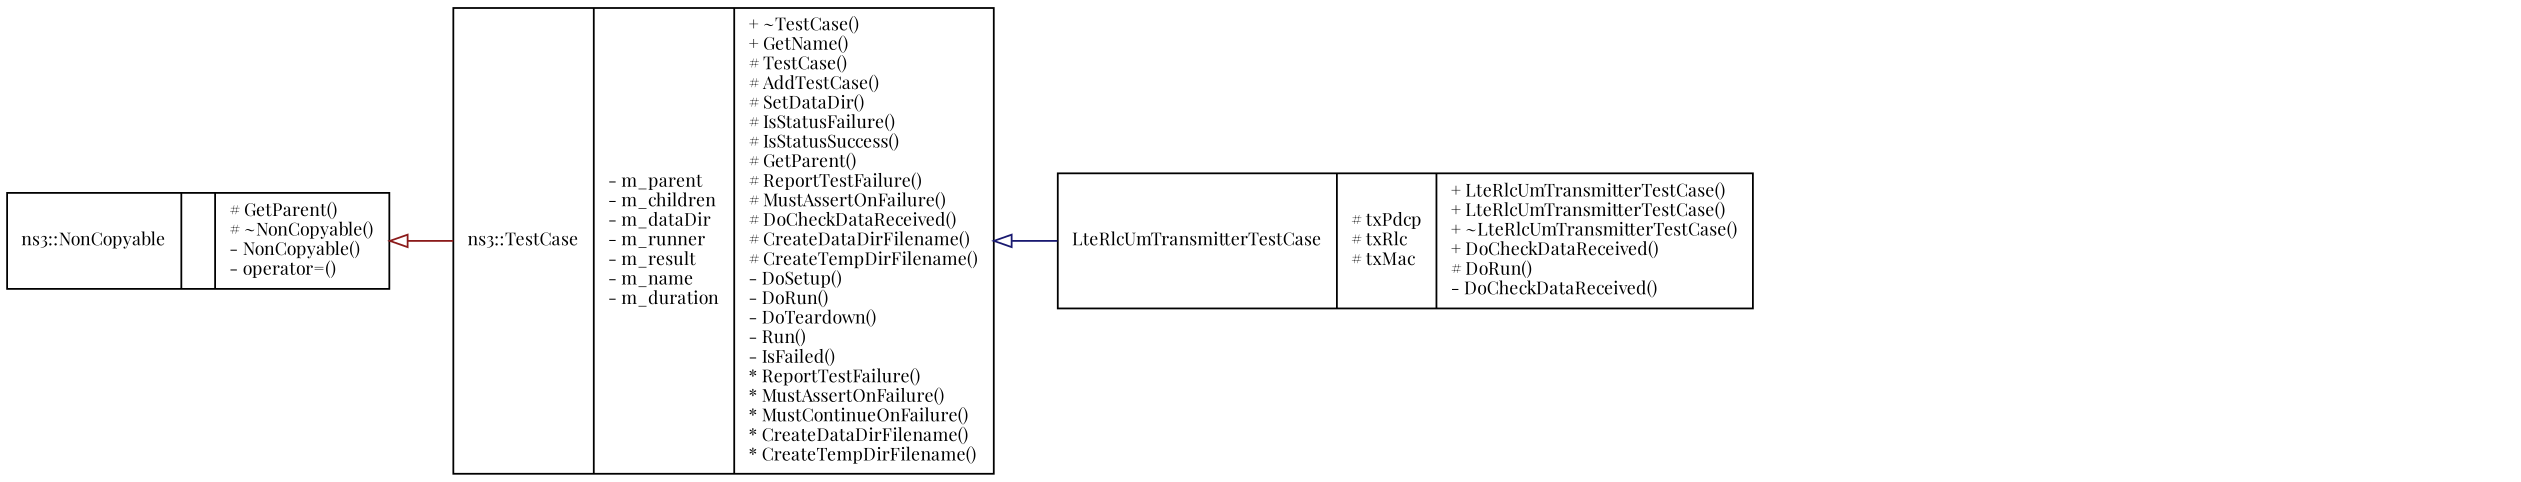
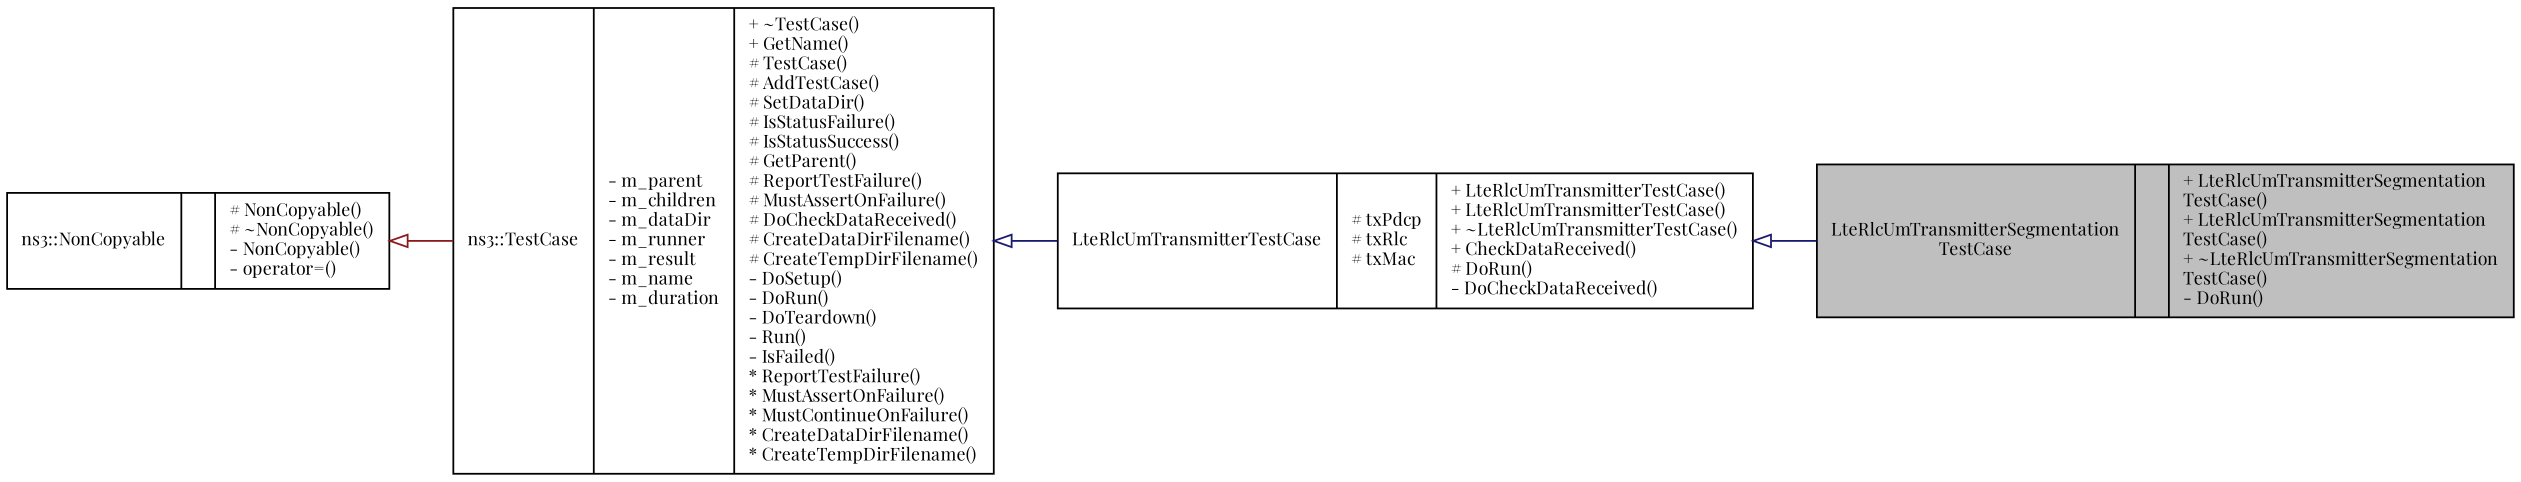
(284, 211) -> (296, 211)
none -> (2165, 241)
(1556, 250) -> (1544, 250)
